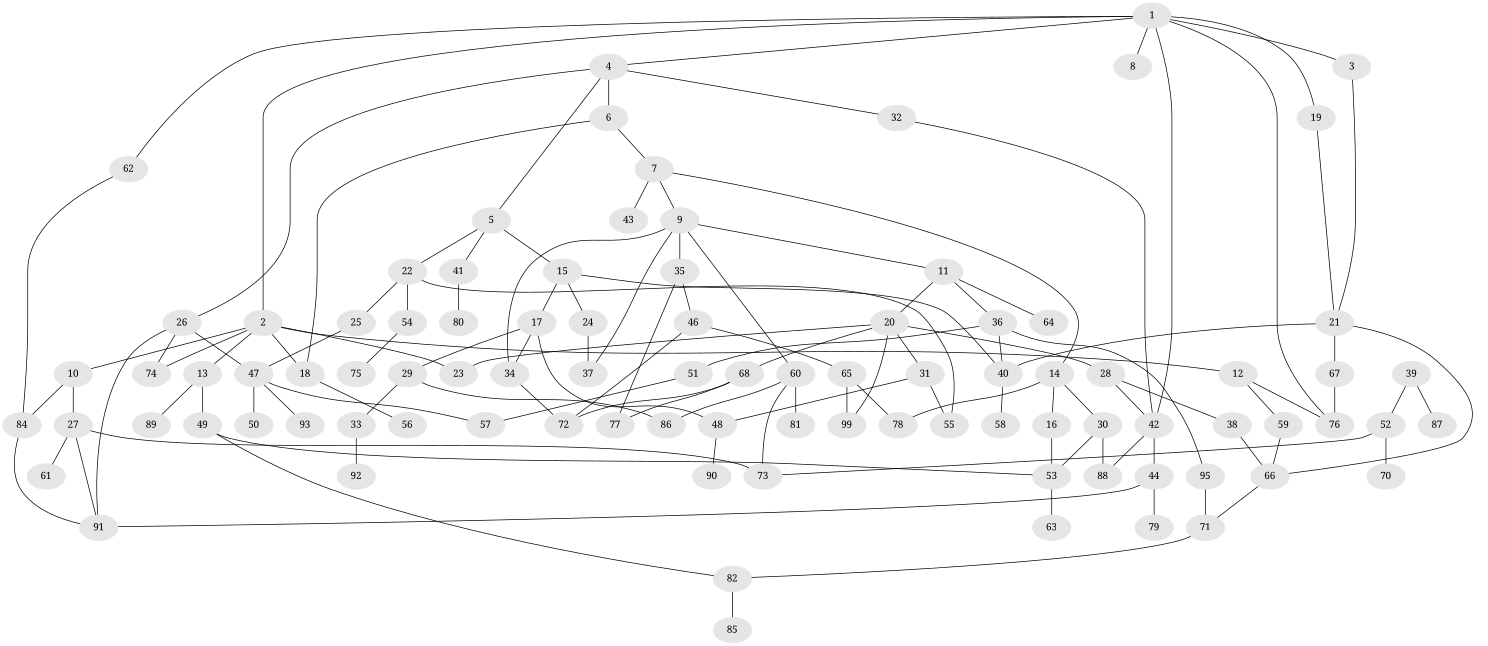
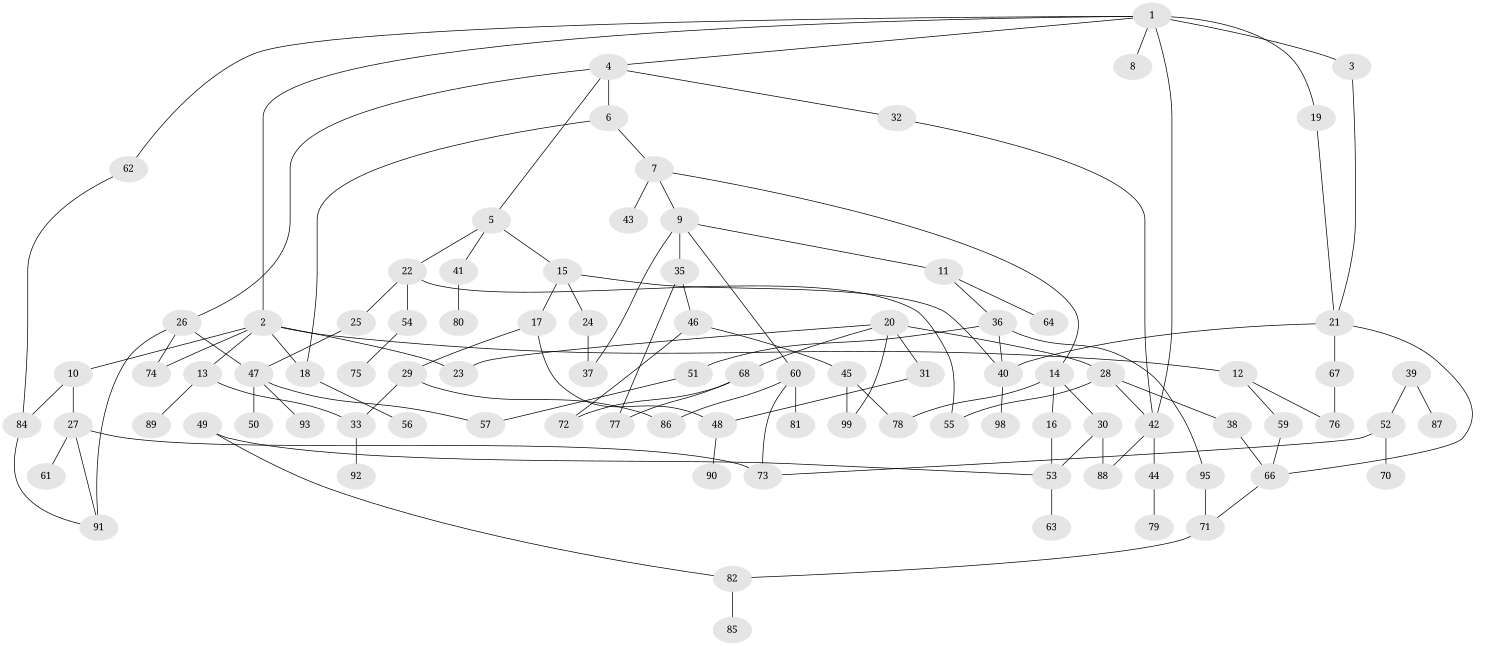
(1277, 196) -> none
(917, 297) -> none
(510, 374) -> none
(847, 374) -> (847, 374)
(203, 400) -> (270, 398)
(937, 400) -> (1028, 400)
(1001, 425) -> (1001, 425)
(630, 517) -> none
